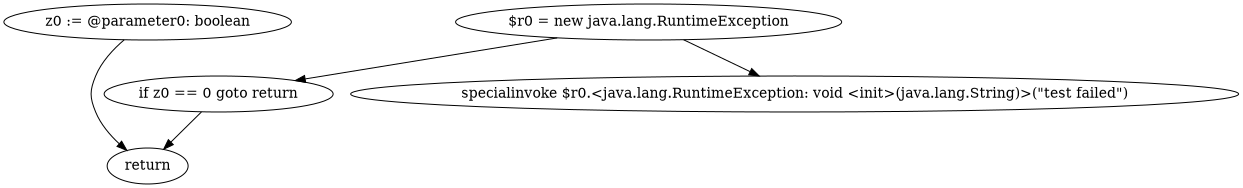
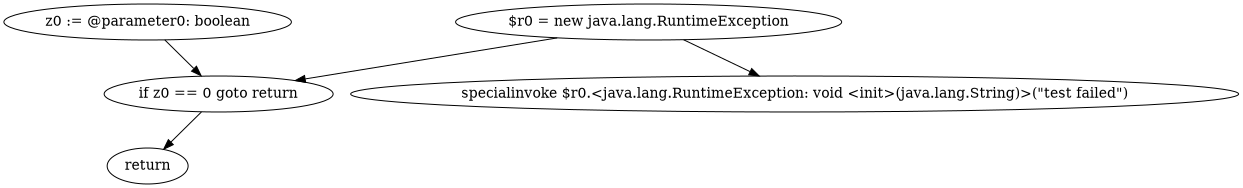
(91, 91) -> (179, 54)
